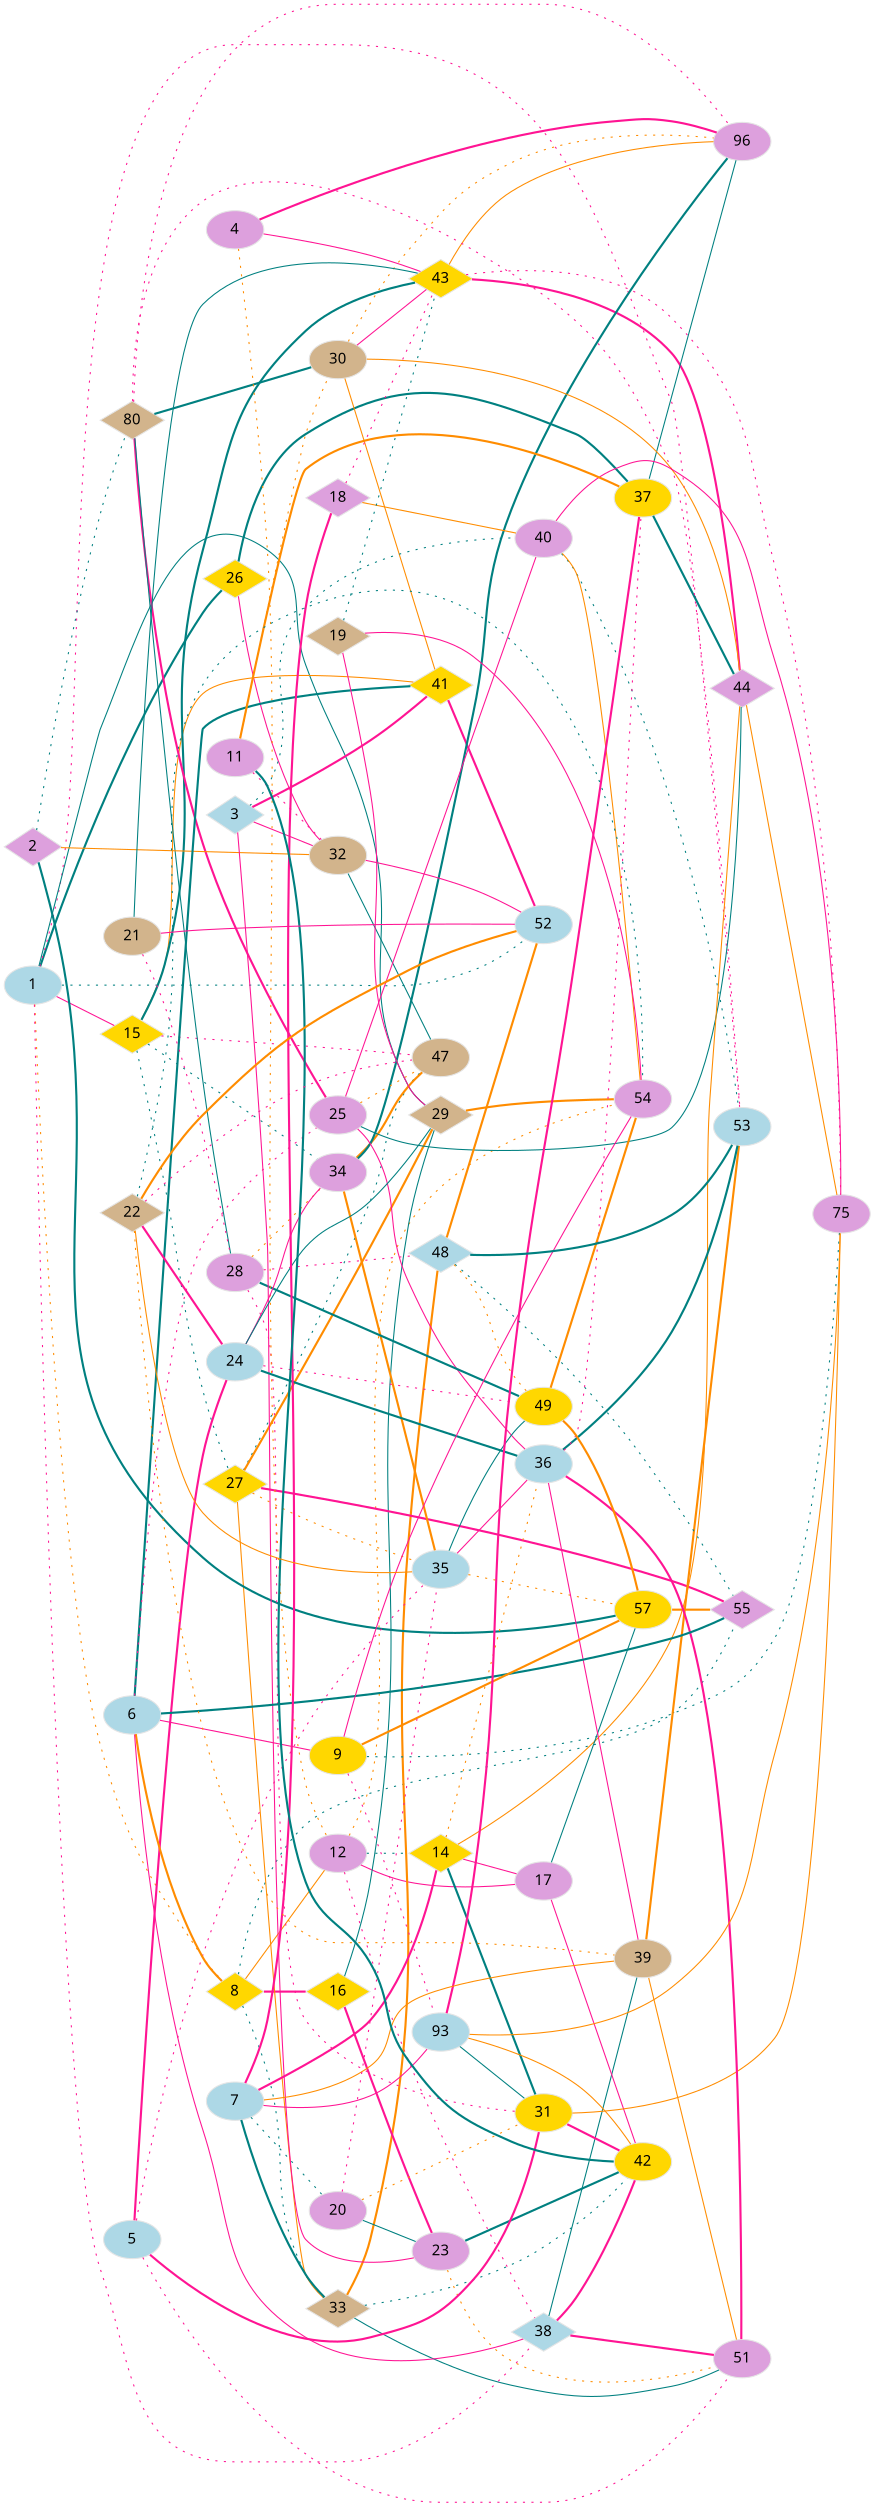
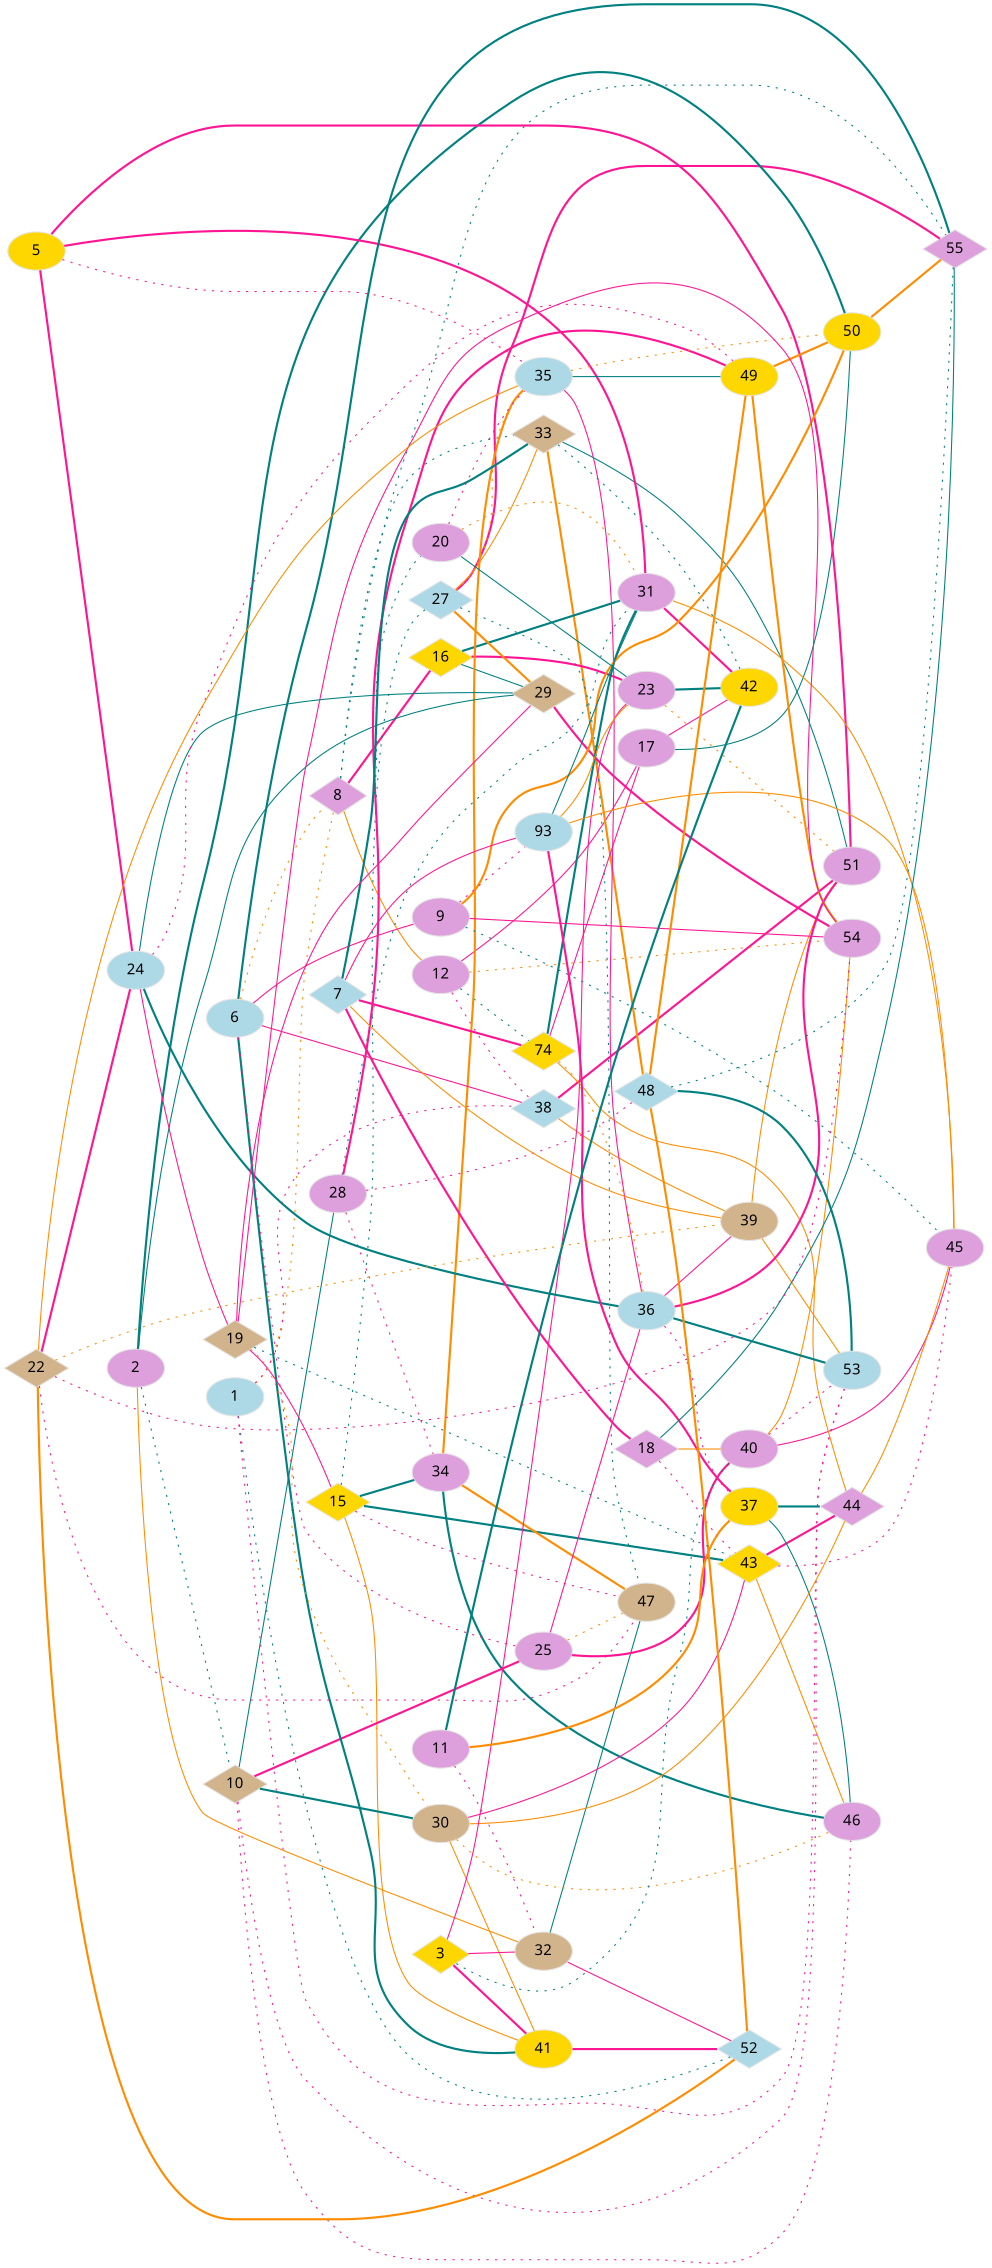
(742, 141) -> (852, 1821)
(235, 230) -> none
(132, 420) -> (235, 1784)
(298, 466) -> (322, 1635)
(287, 571) -> (217, 937)
(235, 579) -> none
(325, 602) -> (599, 1388)
none -> (541, 626)
(441, 685) -> (544, 2049)
(235, 815) -> (441, 1954)
(677, 821) -> (801, 1410)
(441, 827) -> (677, 1632)
(33, 847) -> (136, 1368)
none -> (907, 917)
(544, 925) -> (749, 2049)
(132, 936) -> none
(85, 1011) -> (293, 1407)
(699, 1078) -> none
(233, 1102) -> (387, 1488)
(540, 1102) -> (673, 825)
(842, 1214) -> (955, 1248)
(283, 1226) -> (389, 1333)
(282, 1260) -> (176, 1159)
(491, 1327) -> (693, 769)
(402, 1345) -> (429, 447)
(235, 1484) -> (441, 600)
(643, 1610) -> (852, 332)
(679, 1662) -> (801, 1296)
(338, 1755) -> (441, 917)
(441, 1853) -> (544, 1051)
(166, 1870) -> (273, 898)
(288, 1941) -> (426, 857)
(235, 1992) -> (338, 796)
(561, 2075) -> (582, 788)
(235, 2101) -> (338, 995)
(544, 2113) -> (646, 593)
(593, 2147) -> (639, 1169)
(132, 2239) -> (37, 251)
(602, 2254) -> none
(408, 2498) -> (697, 183)
